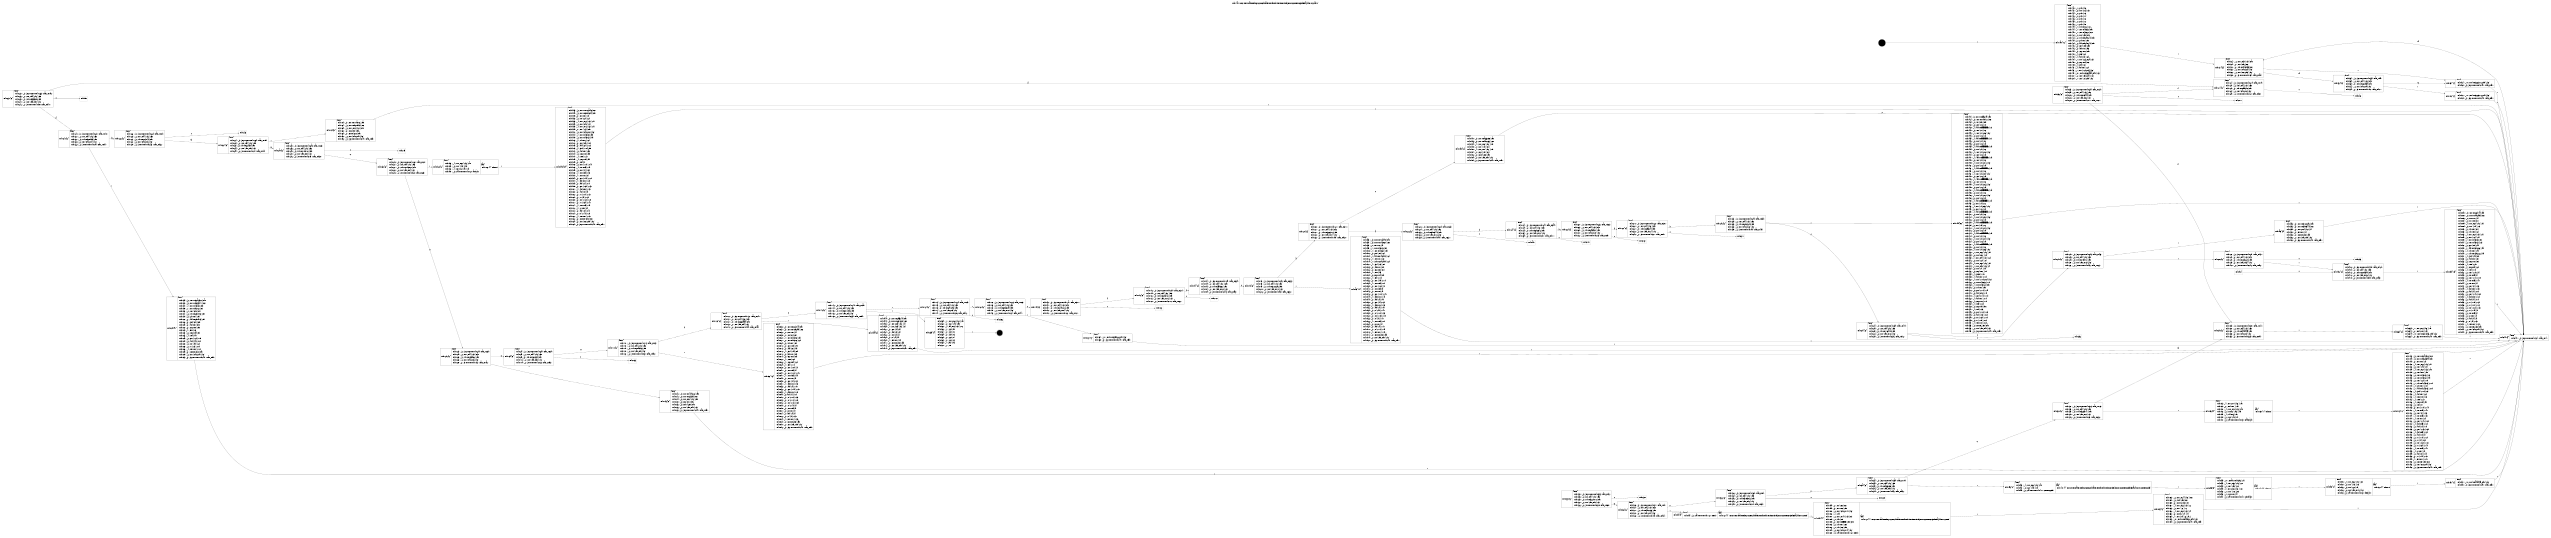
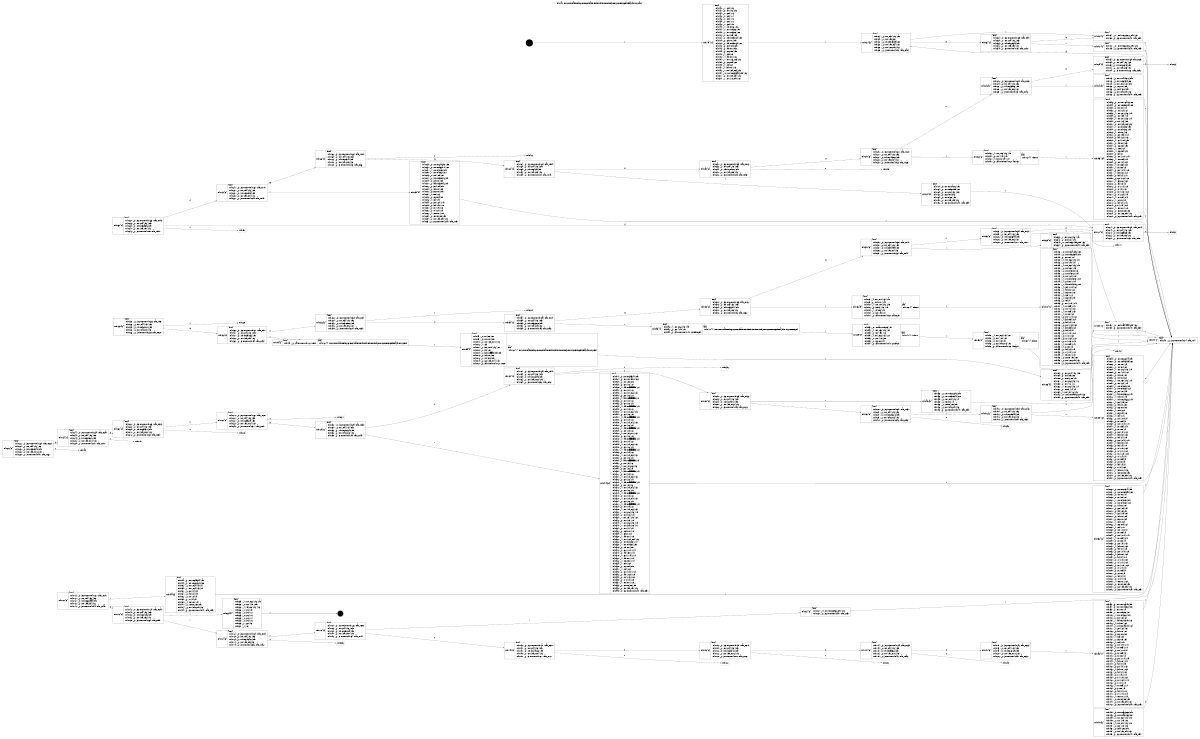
(1547, 106) -> (1080, 216)
(2182, 200) -> (946, 242)
(1323, 232) -> none
(2287, 272) -> (1092, 403)
(633, 348) -> none
none -> (1006, 663)
